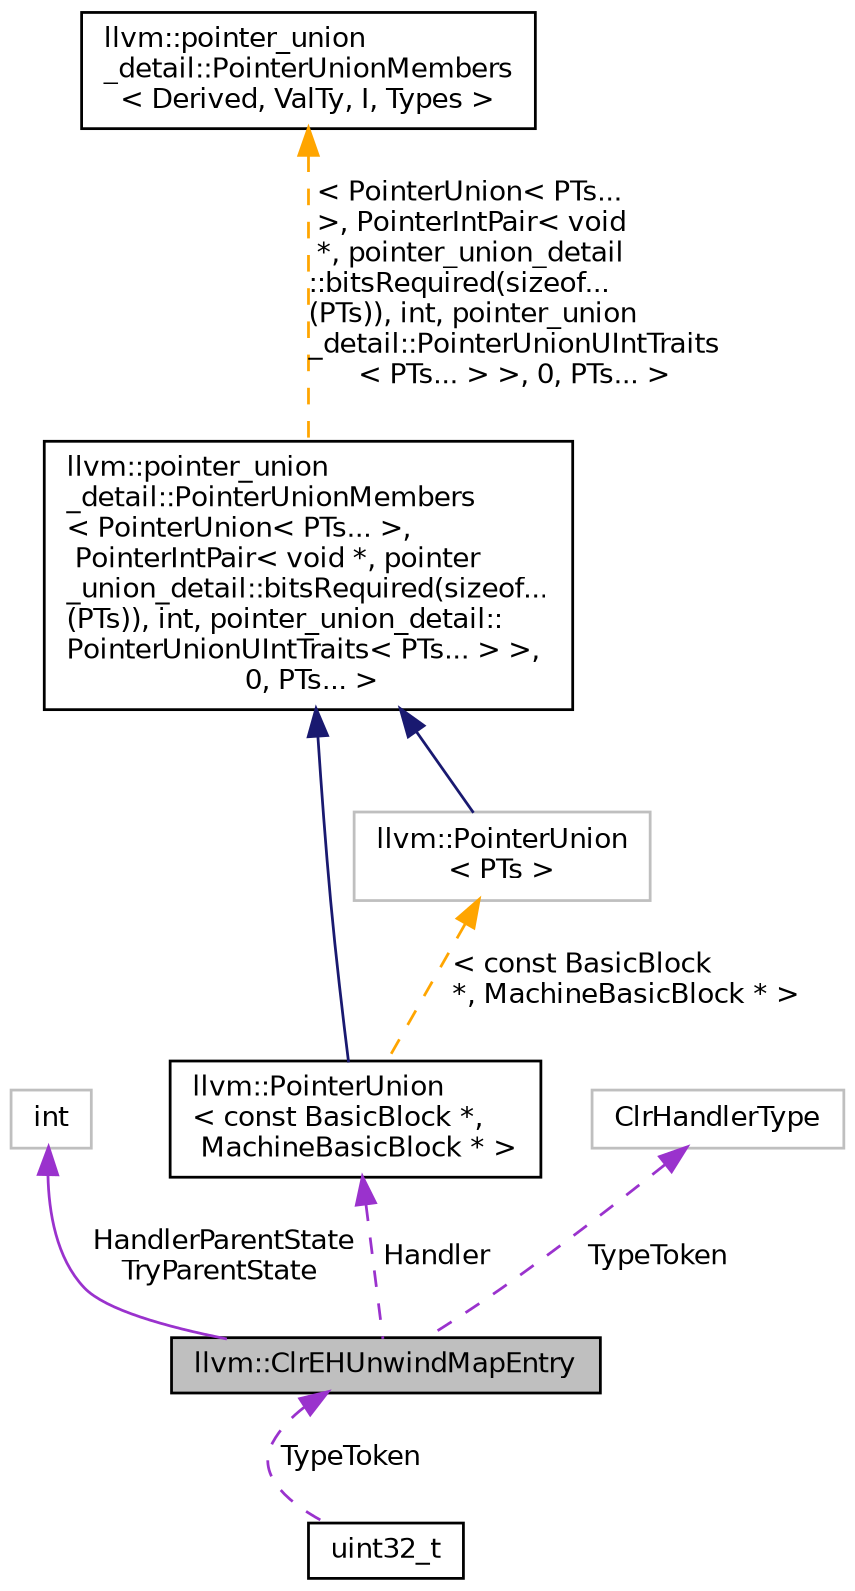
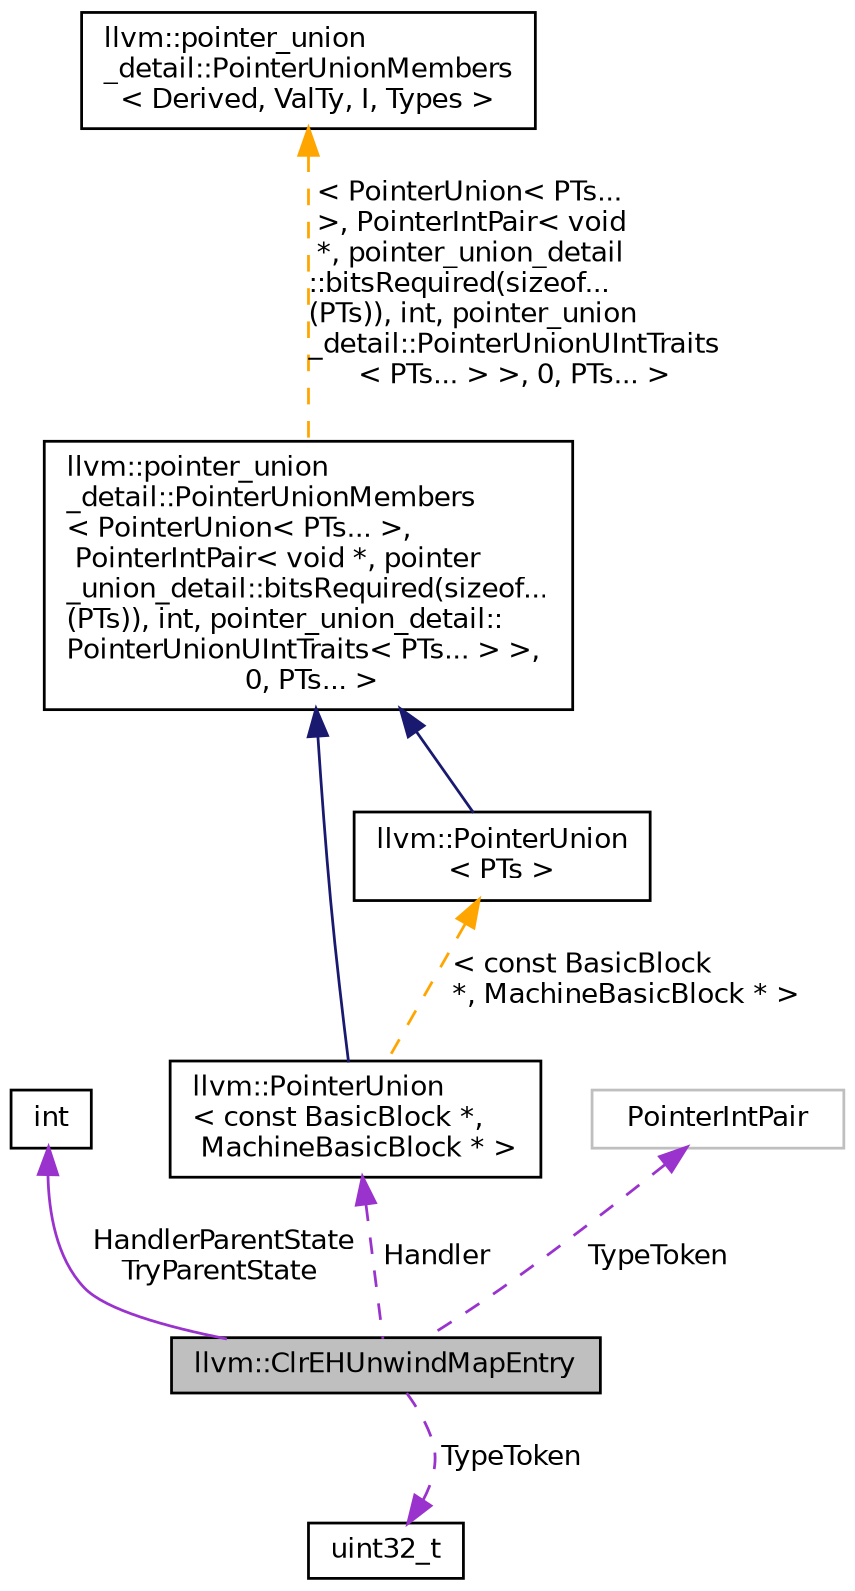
(502, 856) -> (502, 856)
(51, 1119) -> (51, 1119)
(718, 1119) -> (718, 1119)
(271, 1473) -> (433, 1444)
